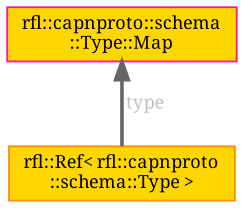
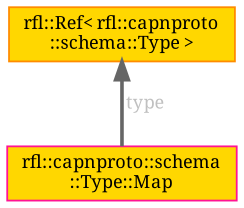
(122, 113) -> (122, 113)
